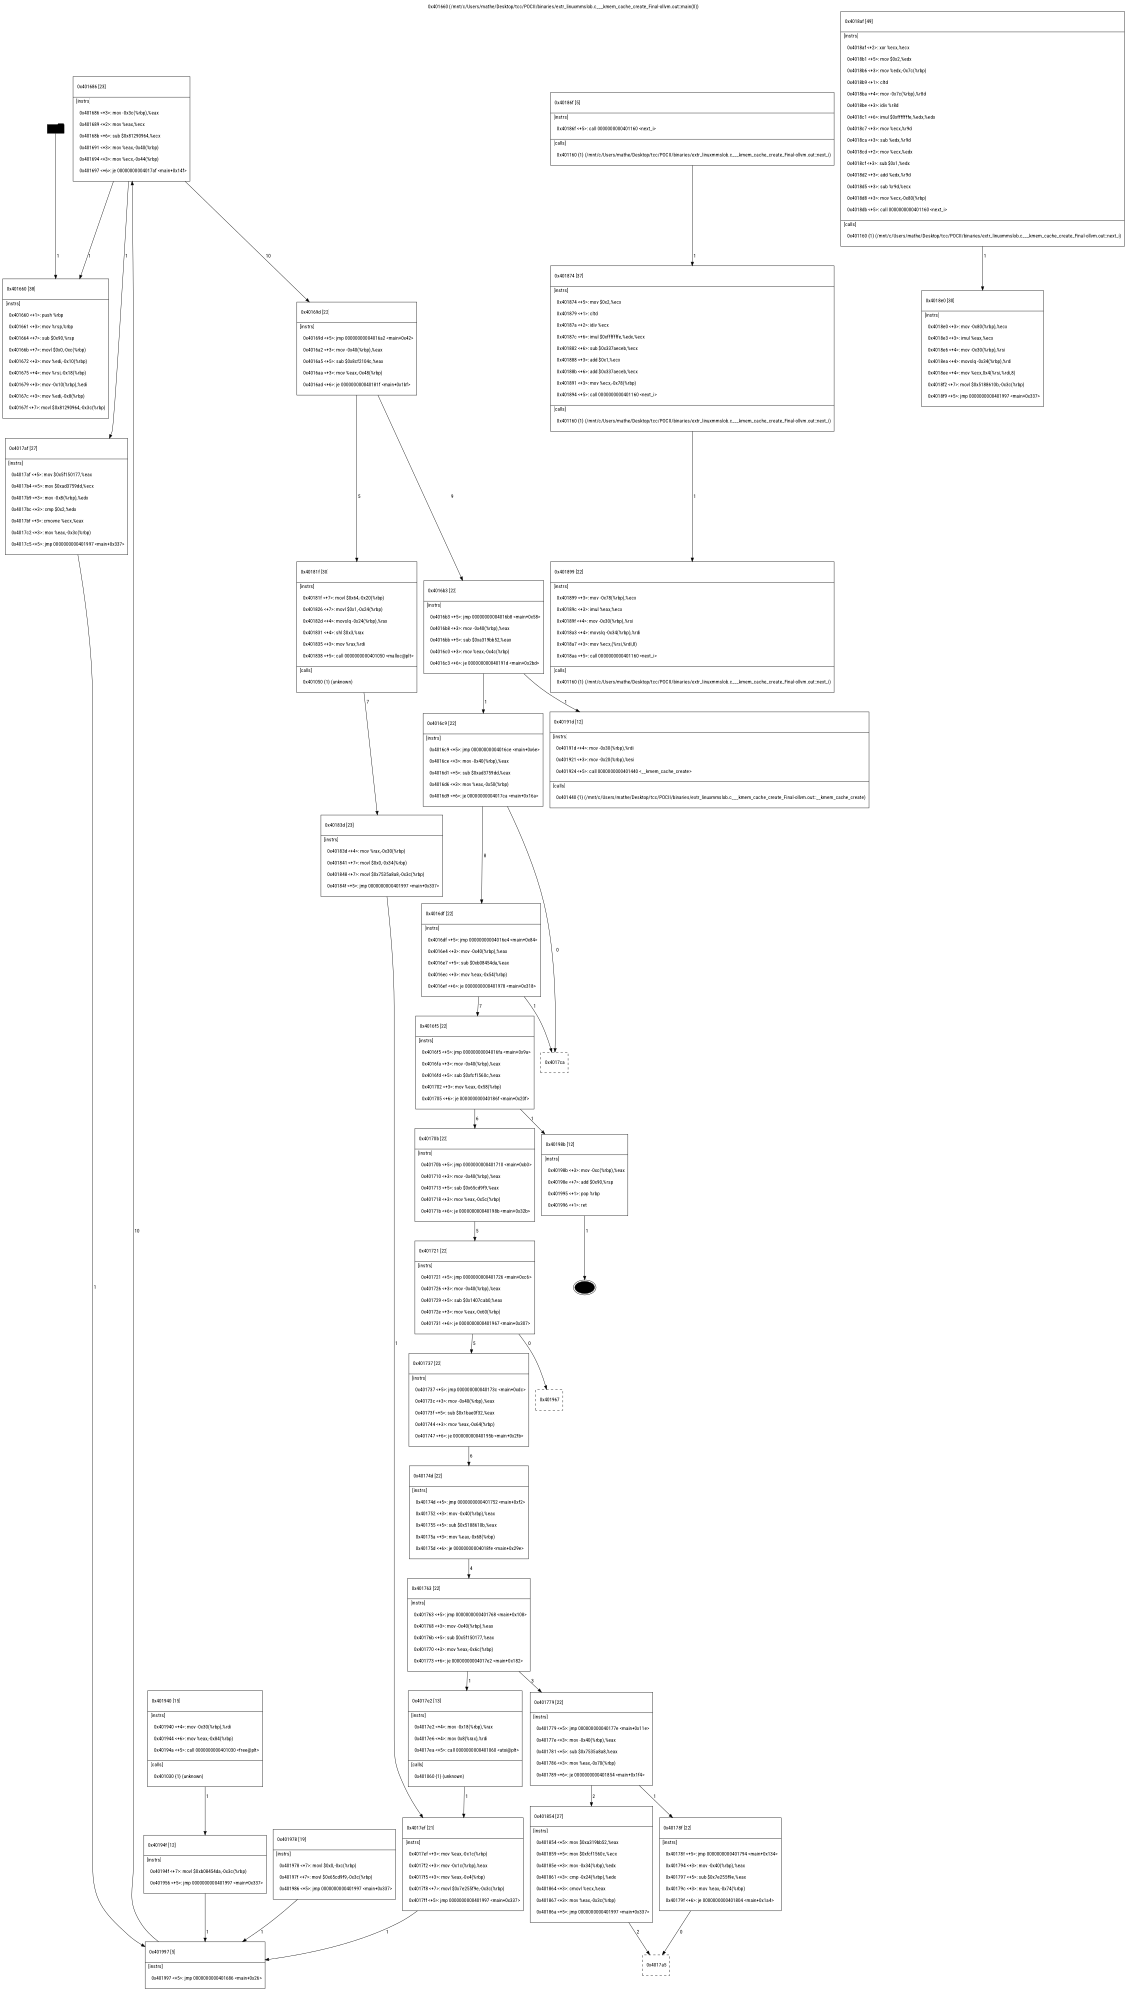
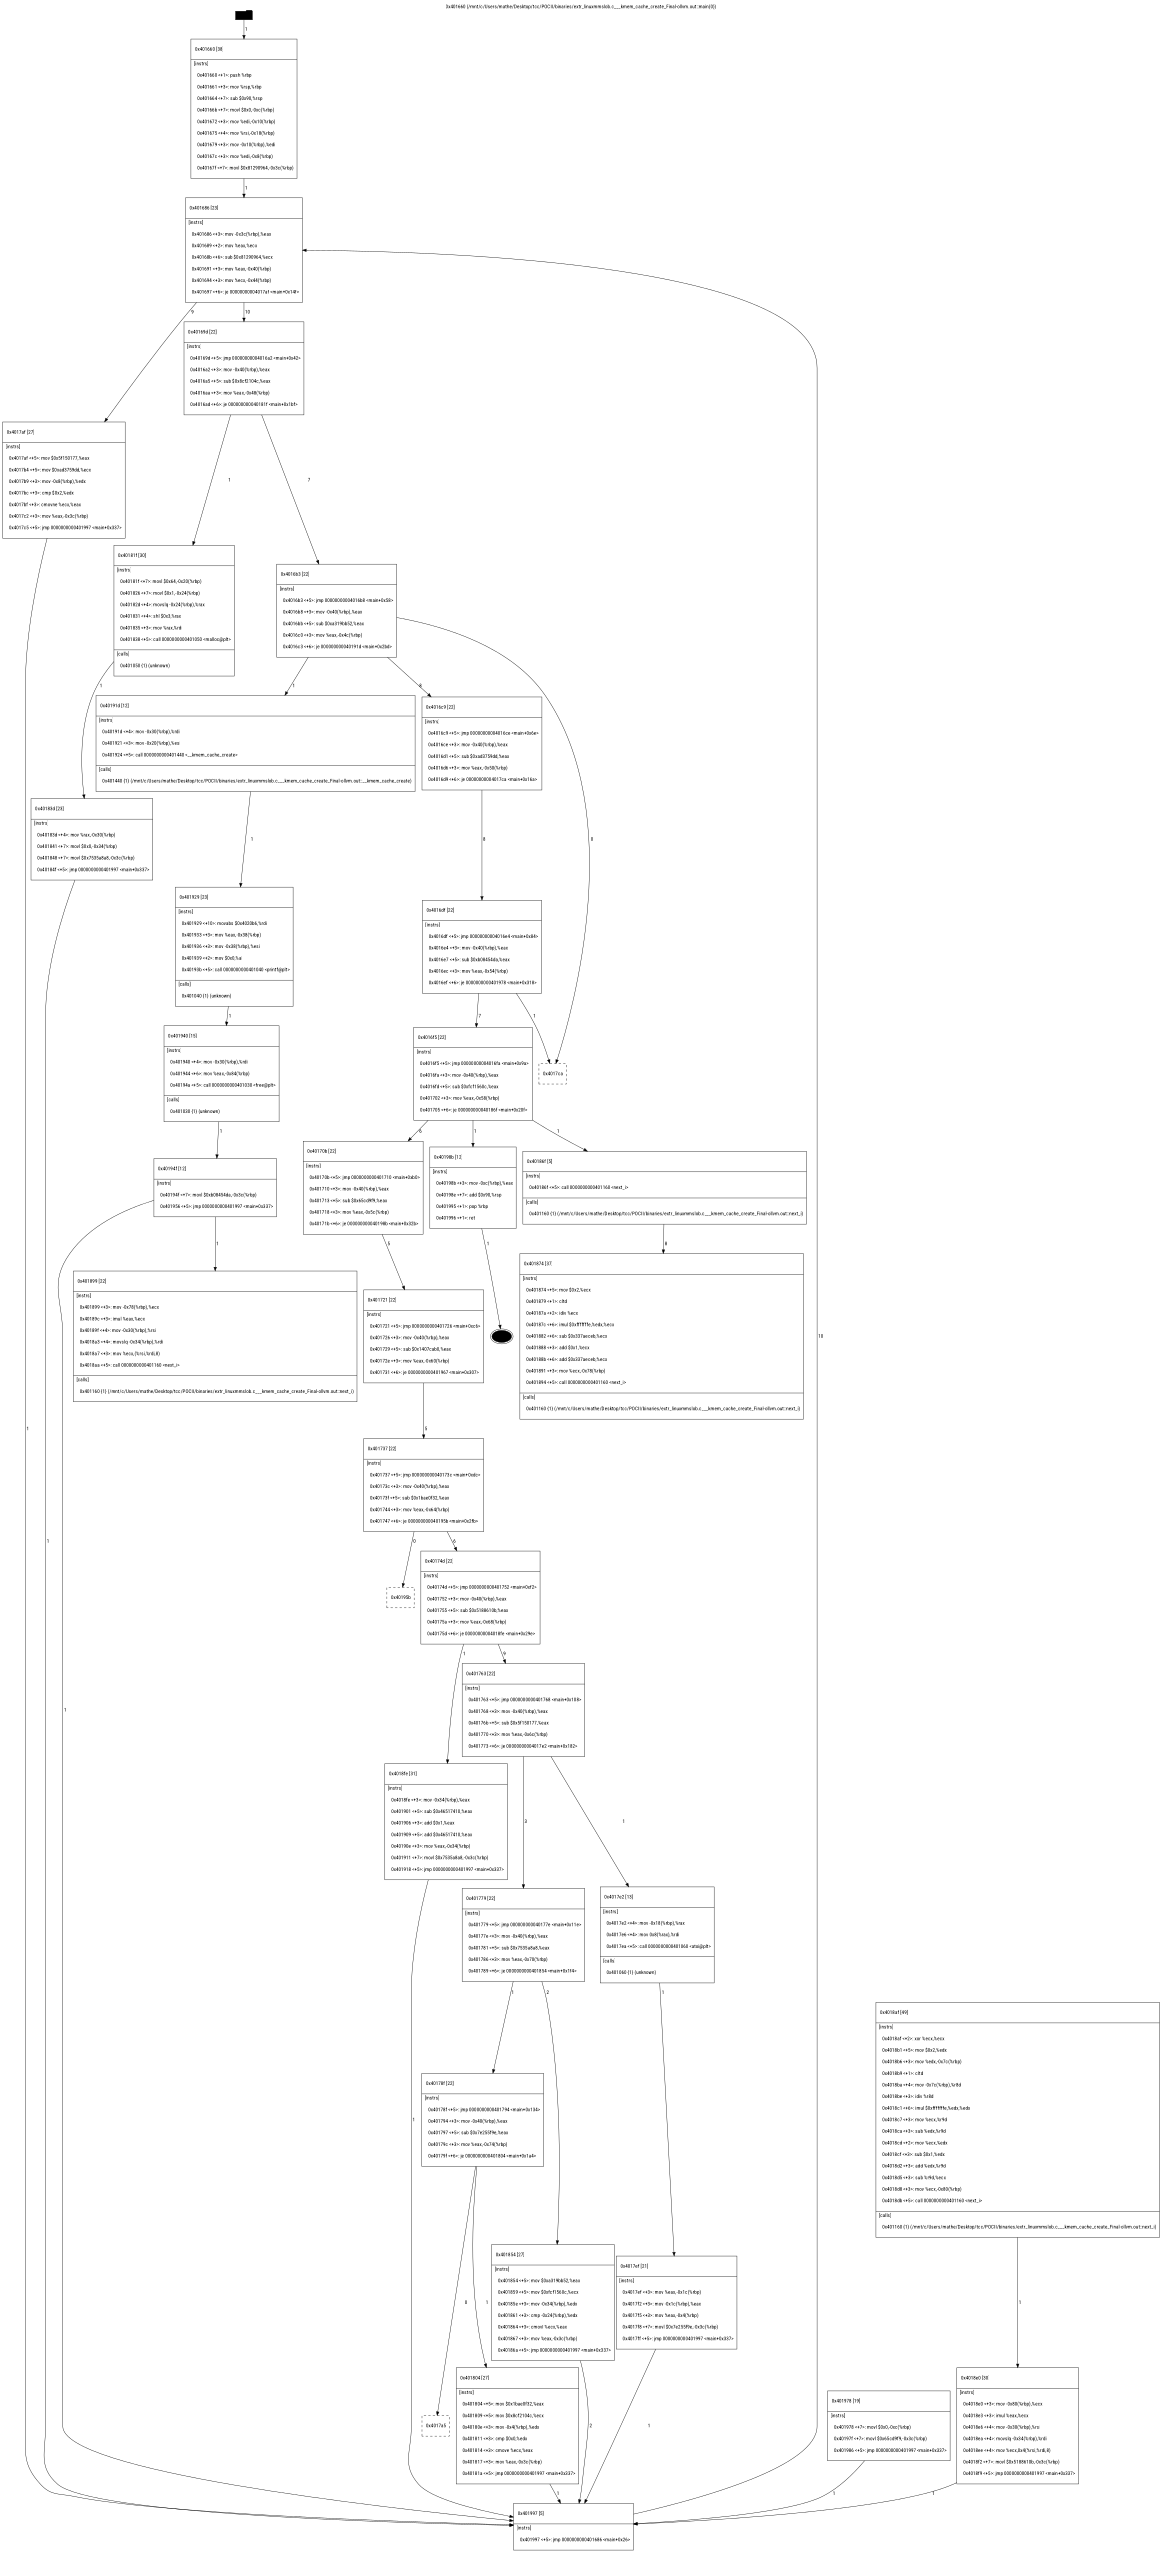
(97, 228) -> (244, 186)
(126, 256) -> (192, 312)
(694, 256) -> (665, 1244)
(692, 495) -> (215, 1242)
(359, 497) -> (229, 480)
(452, 497) -> (309, 480)
(367, 702) -> (101, 686)
(485, 702) -> (420, 686)
(548, 924) -> (582, 790)
none -> (234, 947)
none -> (558, 1135)
(394, 1359) -> (46, 1910)
(549, 1400) -> none
(471, 1569) -> (504, 1654)
none -> (401, 1598)
none -> (446, 1822)
(638, 1937) -> (588, 2430)
none -> (517, 2426)
none -> (799, 2513)
